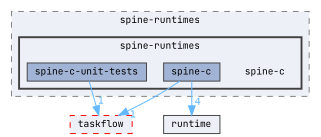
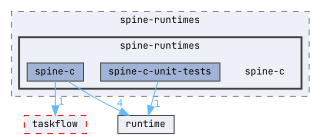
(93, 94) -> (154, 94)
